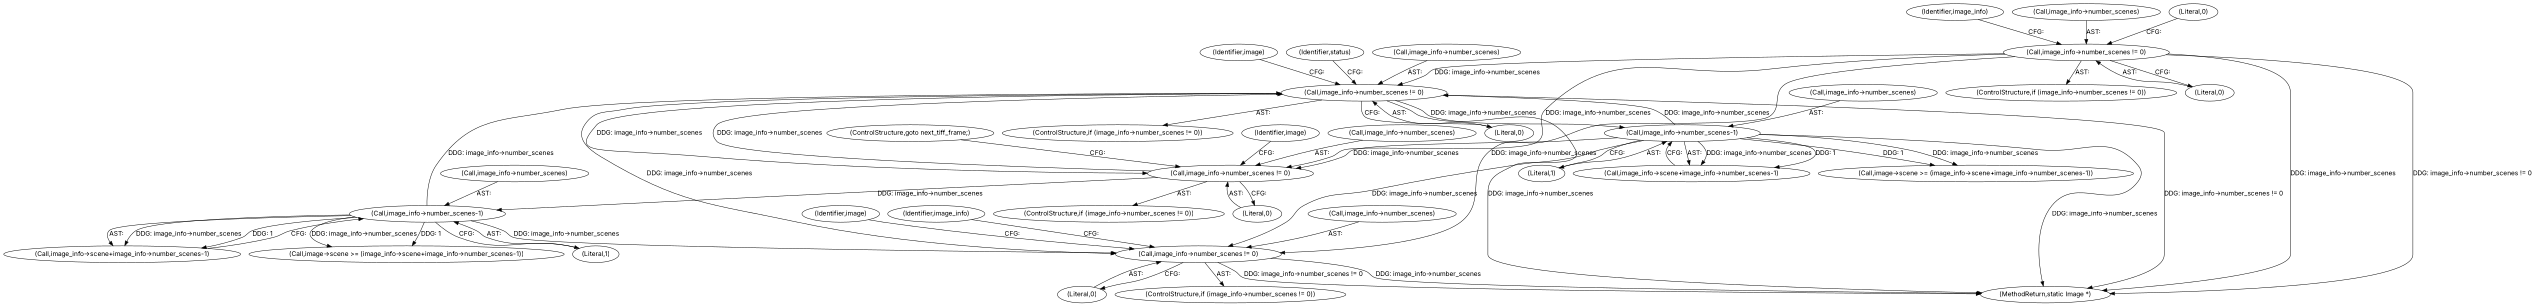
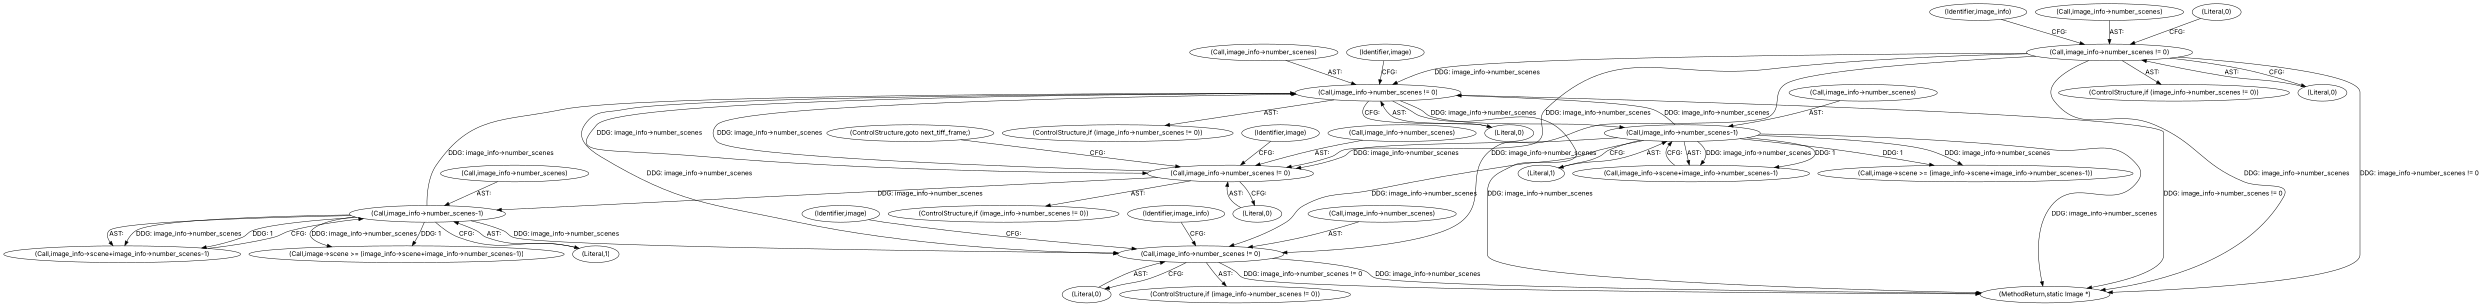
(1325, 52) -> none
